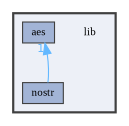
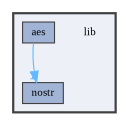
(48, 68) -> (33, 57)
